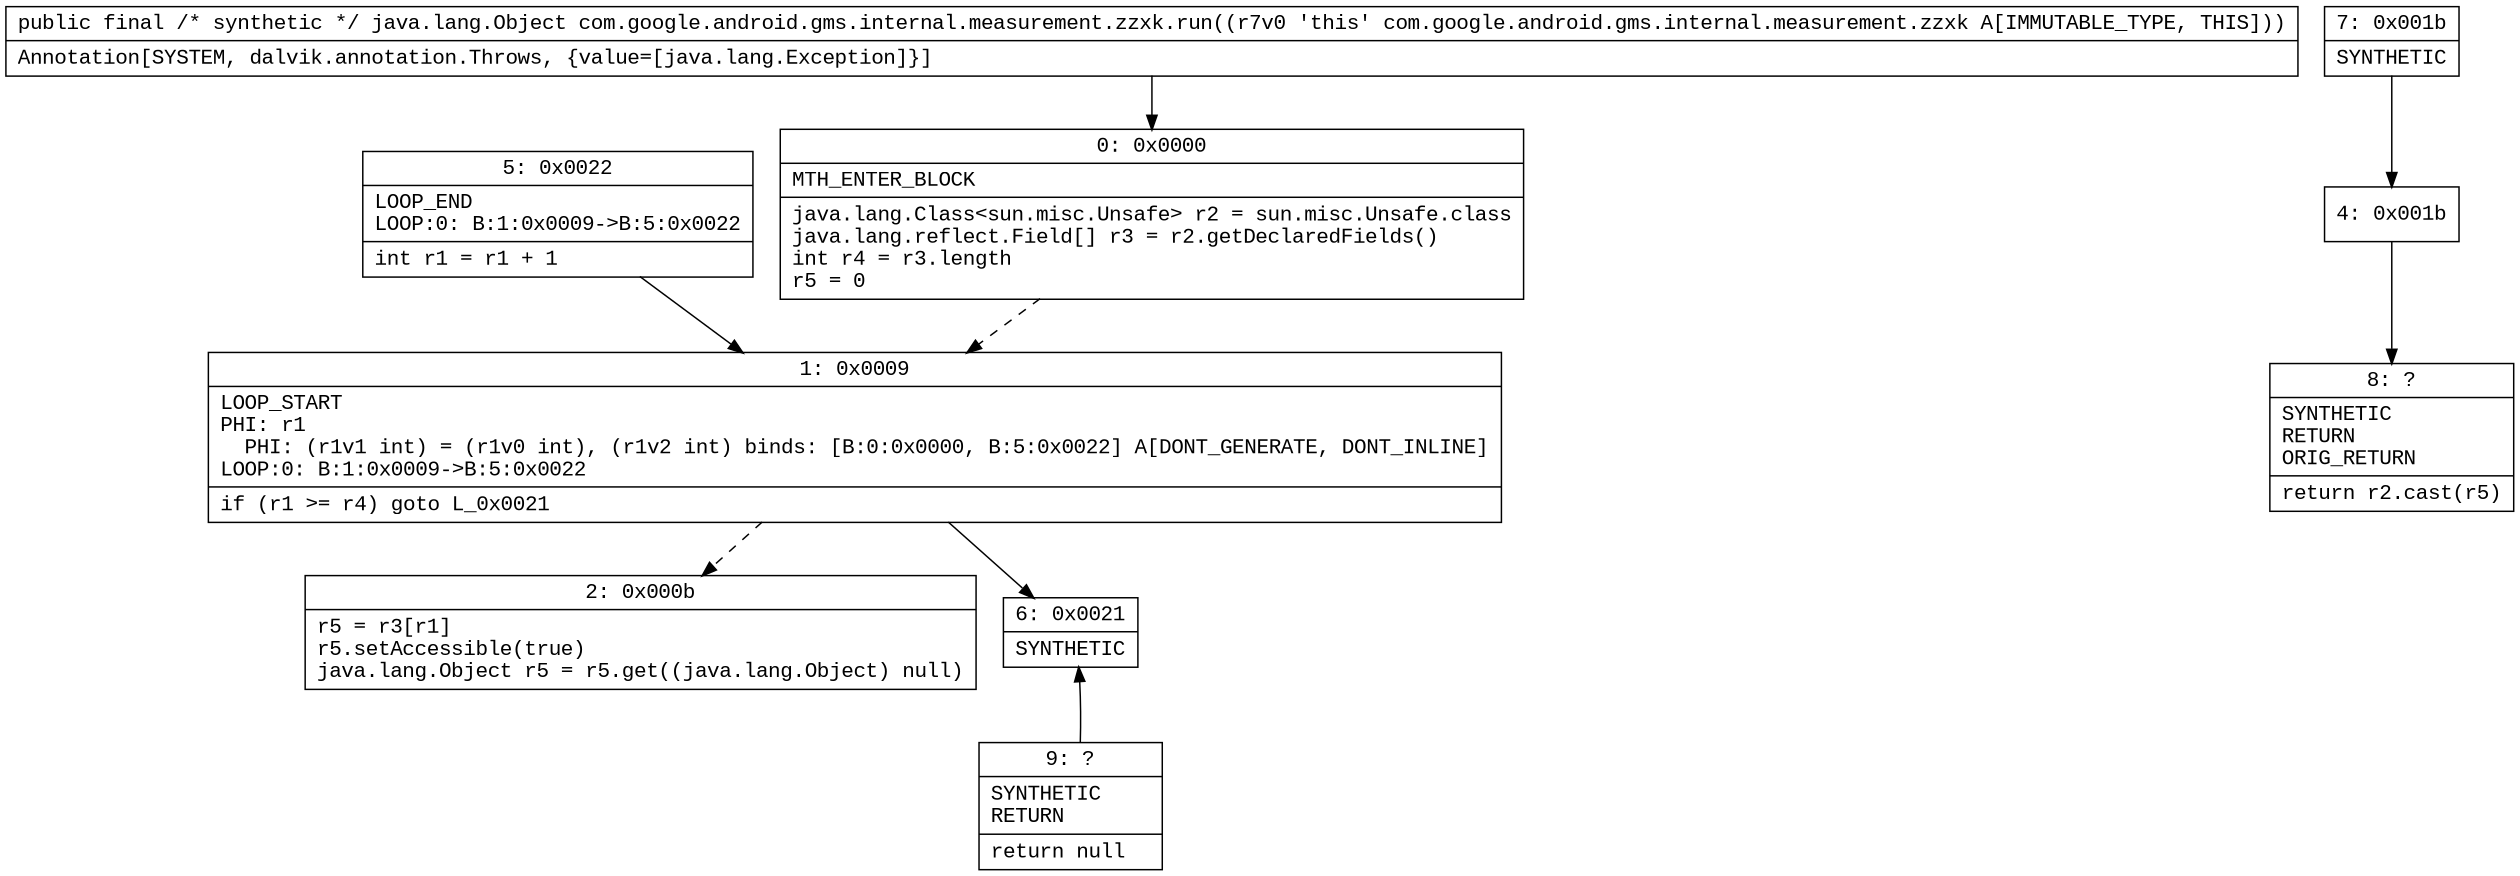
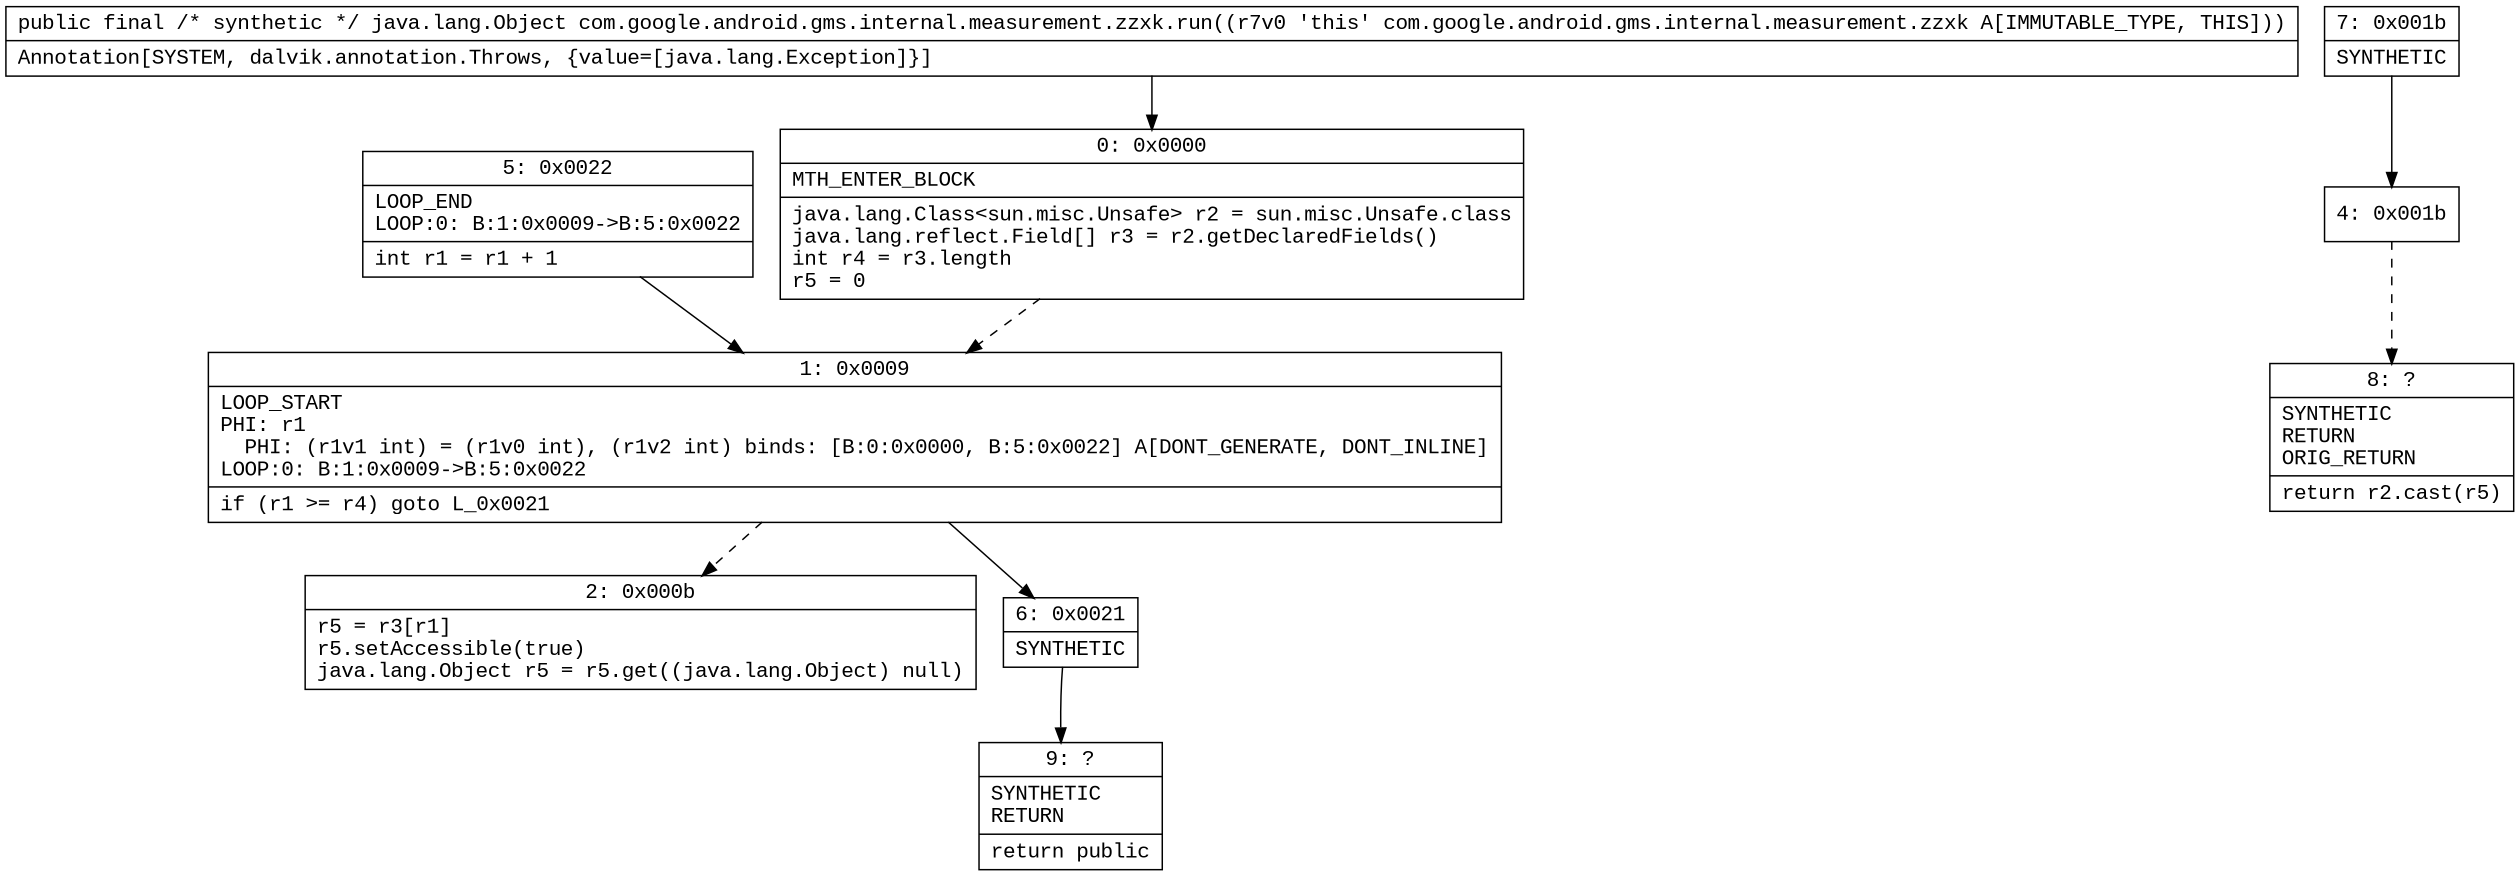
(2392, 295) -> (2392, 295)
(1081, 712) -> (1061, 697)
(1058, 851) -> (1071, 851)
